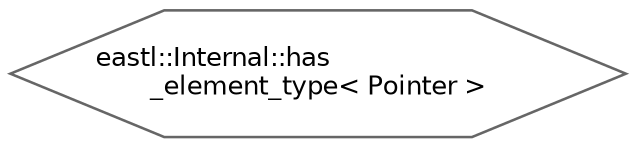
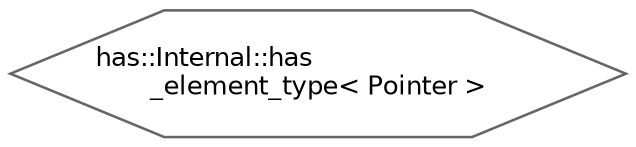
(318, 74) -> (318, 74)
